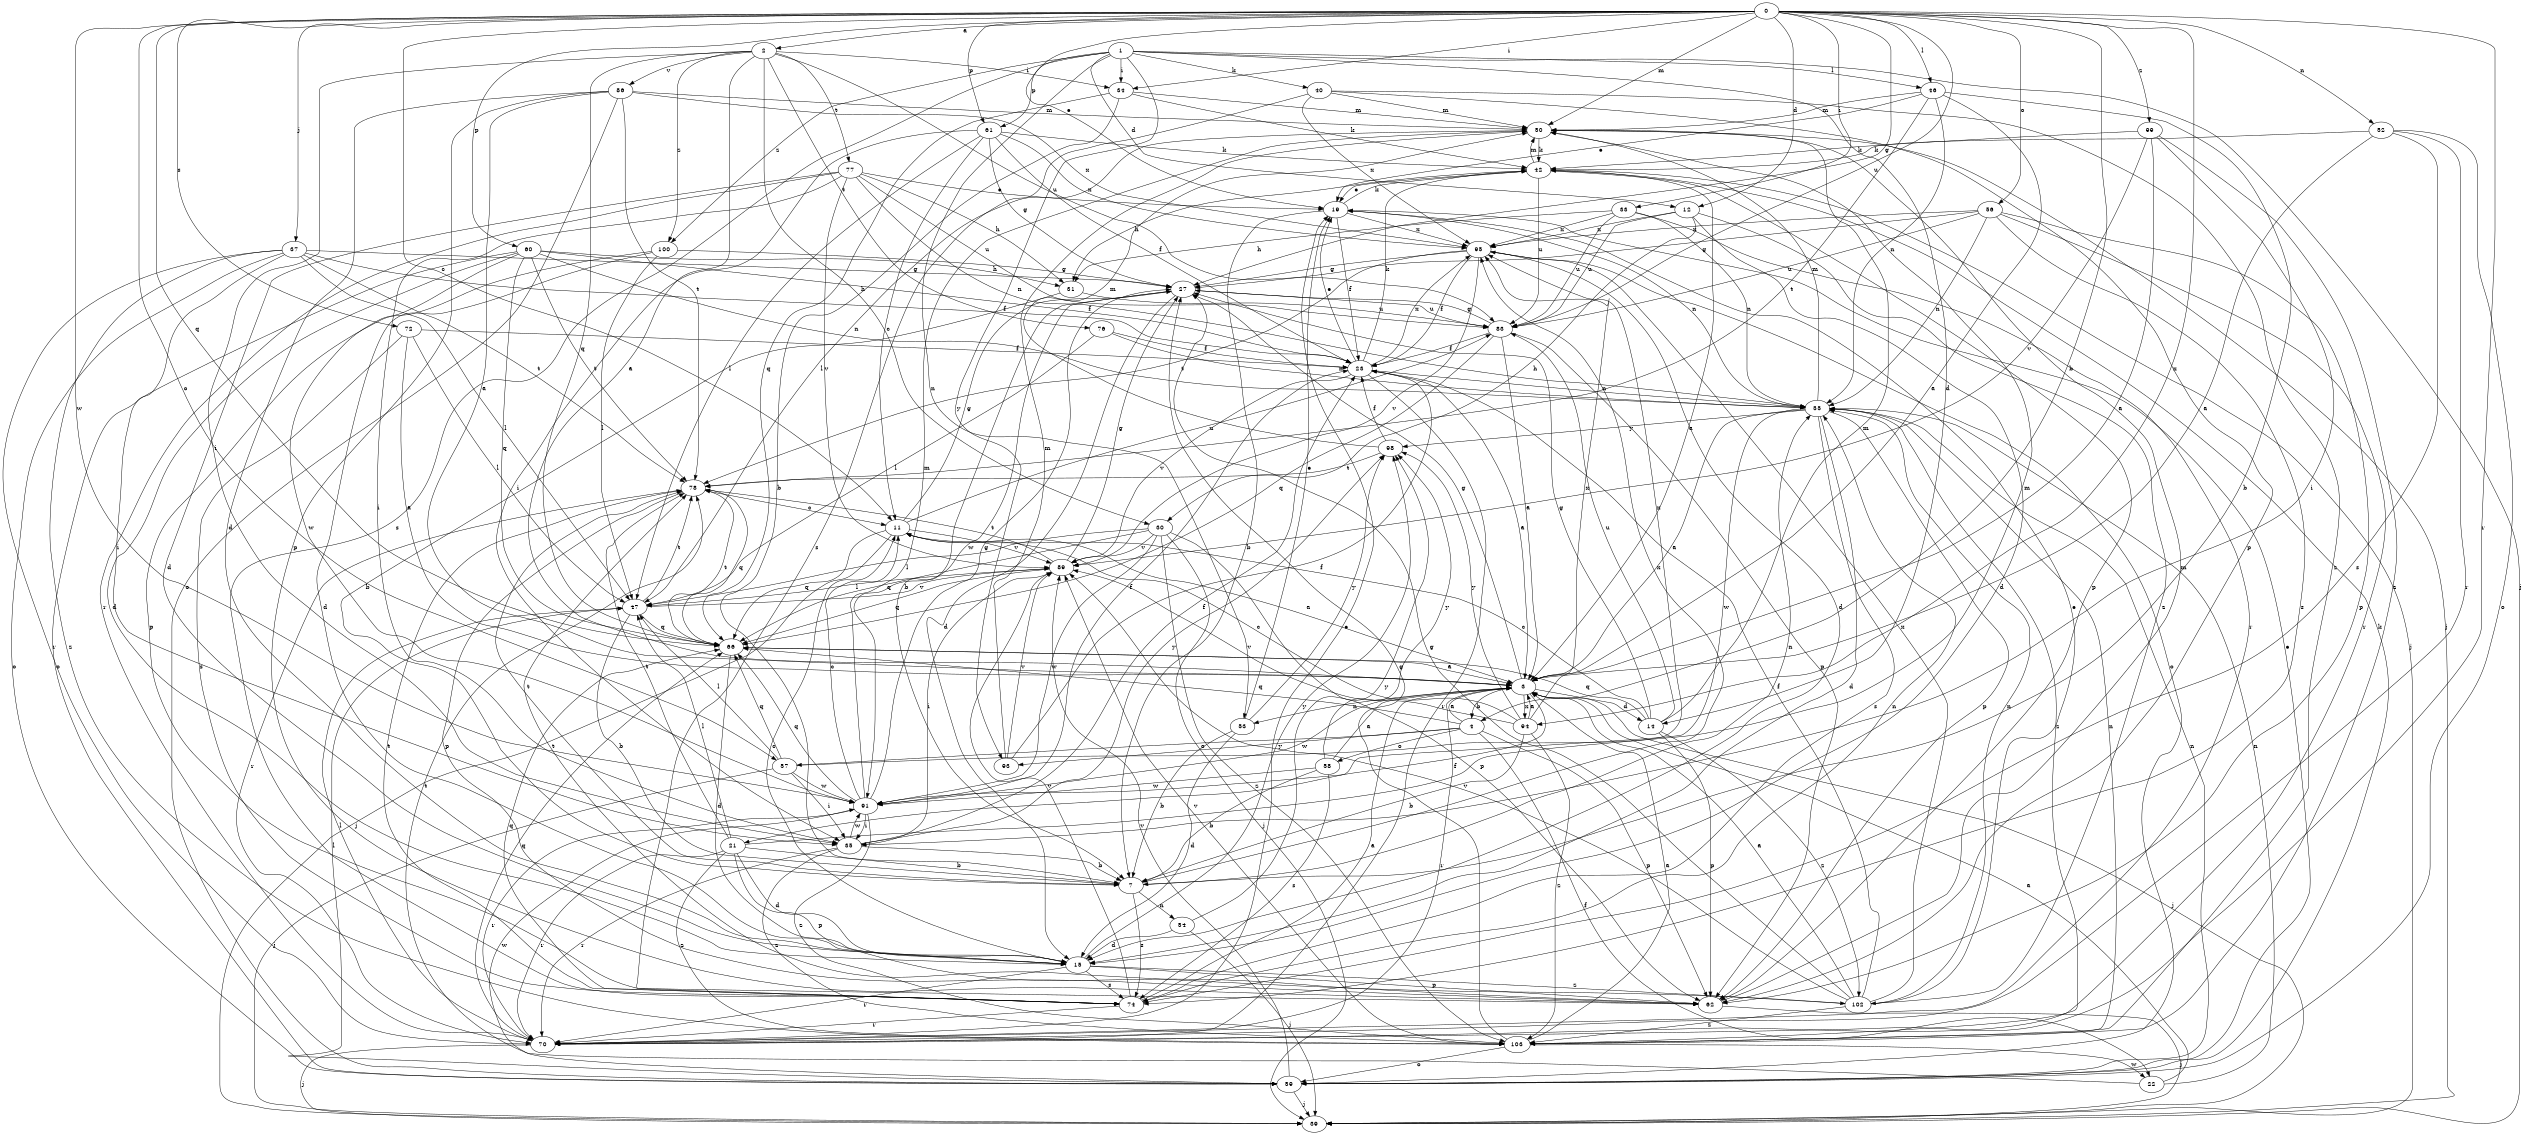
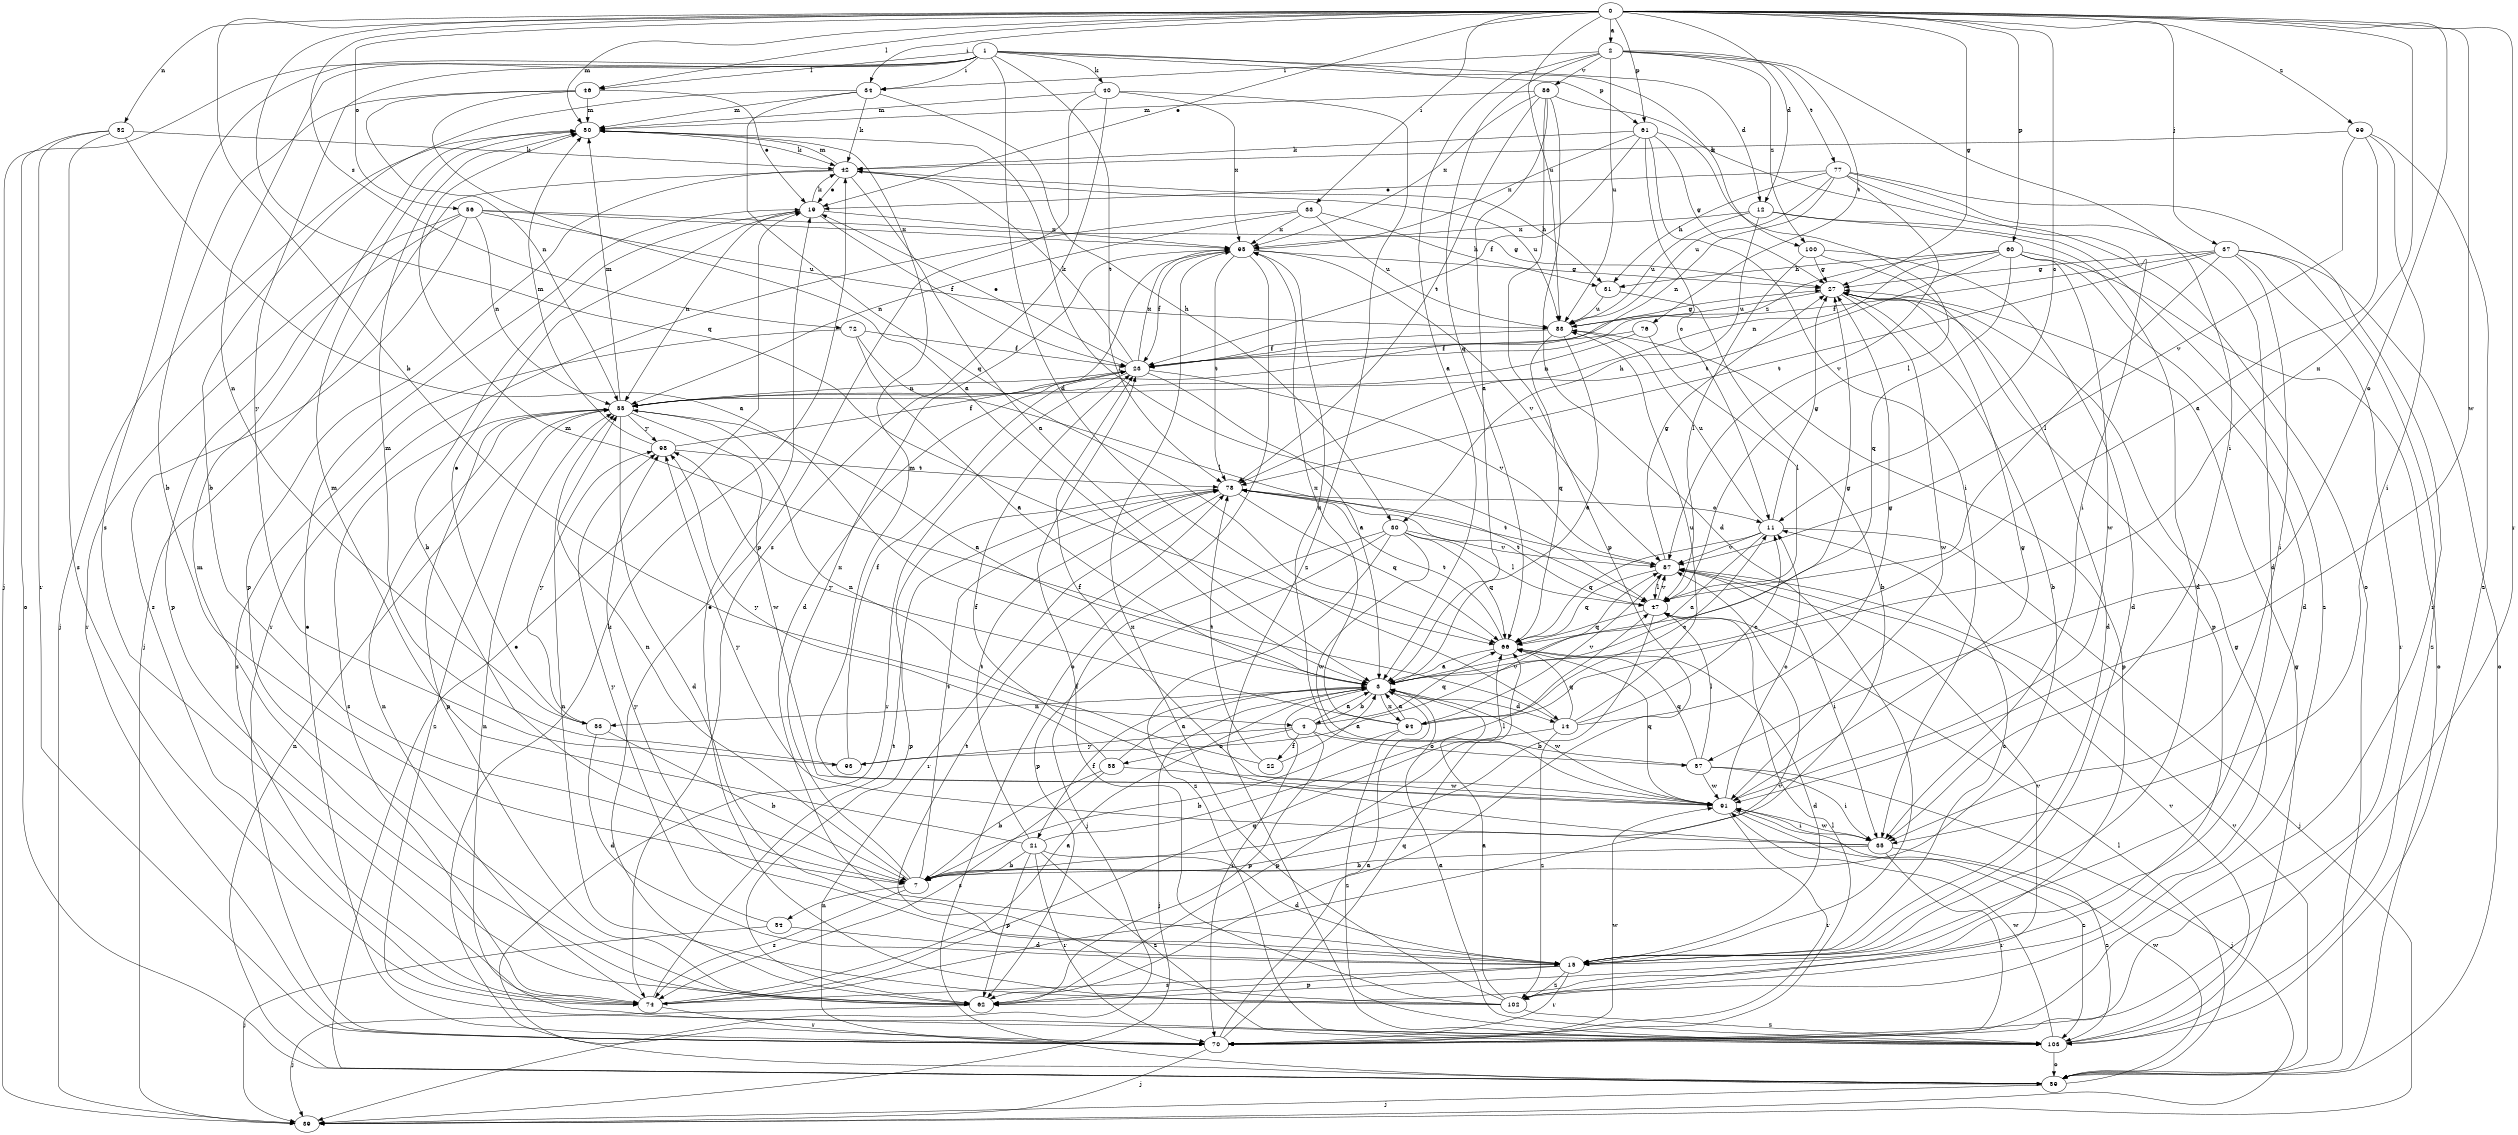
(1090, 309) -> (1767, 309)
(882, 325) -> (1143, 285)
(1414, 420) -> (1109, 251)
(1062, 568) -> (1667, 568)
none -> (1369, 858)
none -> (1588, 1021)
(1838, 1046) -> (1932, 878)
